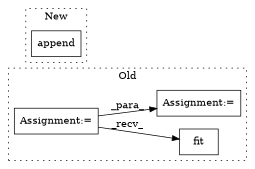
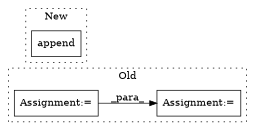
(199, 142) -> none
